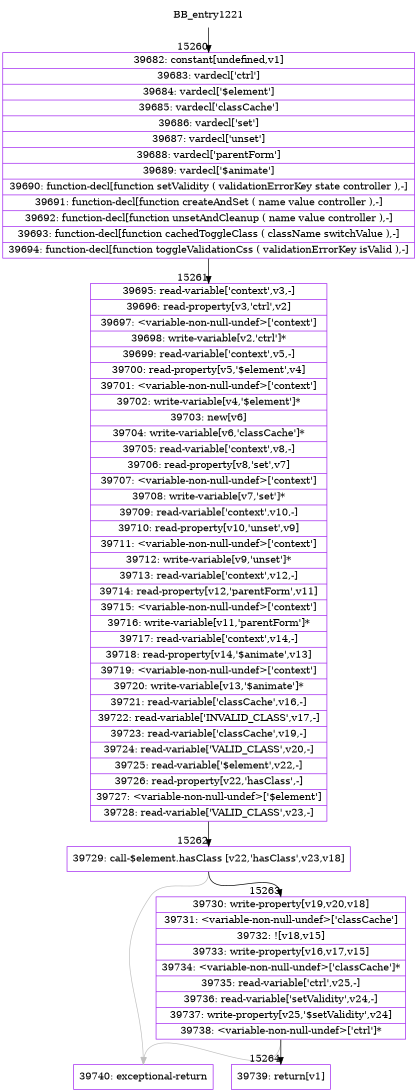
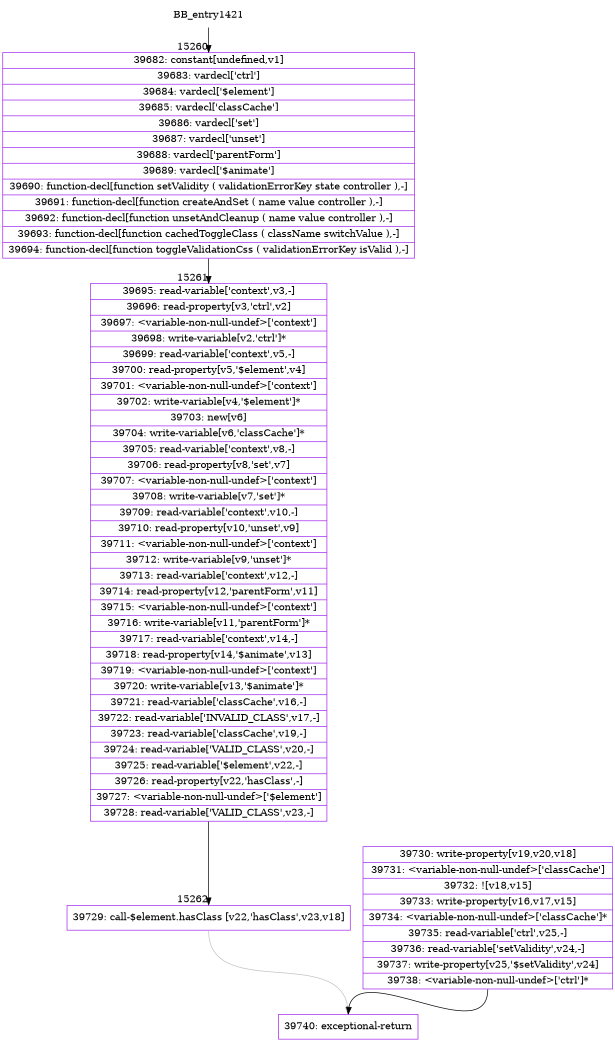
(209, 15) -> (209, 15)
(241, 885) -> none
(215, 1053) -> (421, 1003)
(281, 1077) -> none
